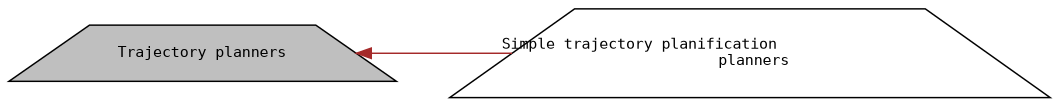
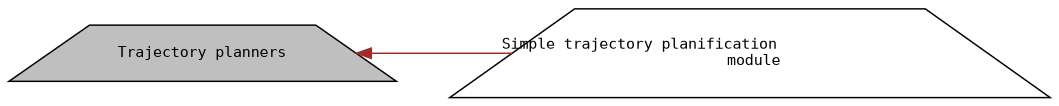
(750, 53) -> (750, 53)
